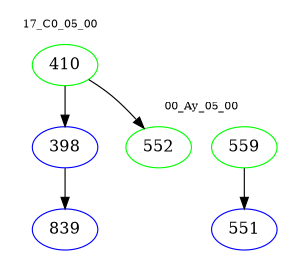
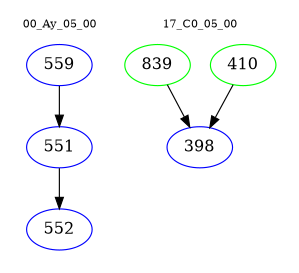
(124, 107) -> (59, 183)
(159, 147) -> (59, 229)
(244, 147) -> (59, 65)
(65, 183) -> (176, 101)
(65, 229) -> (158, 65)
